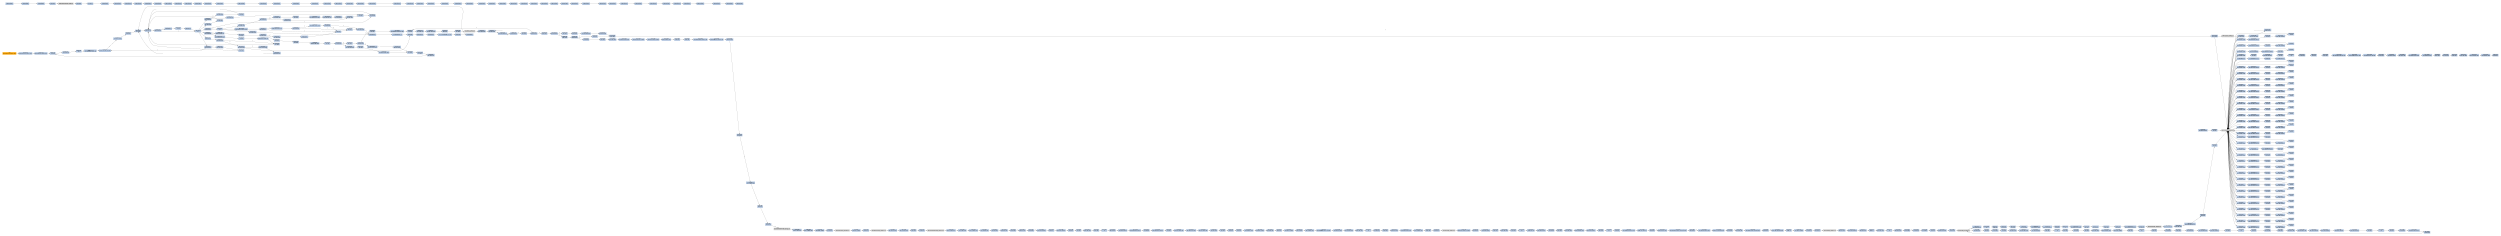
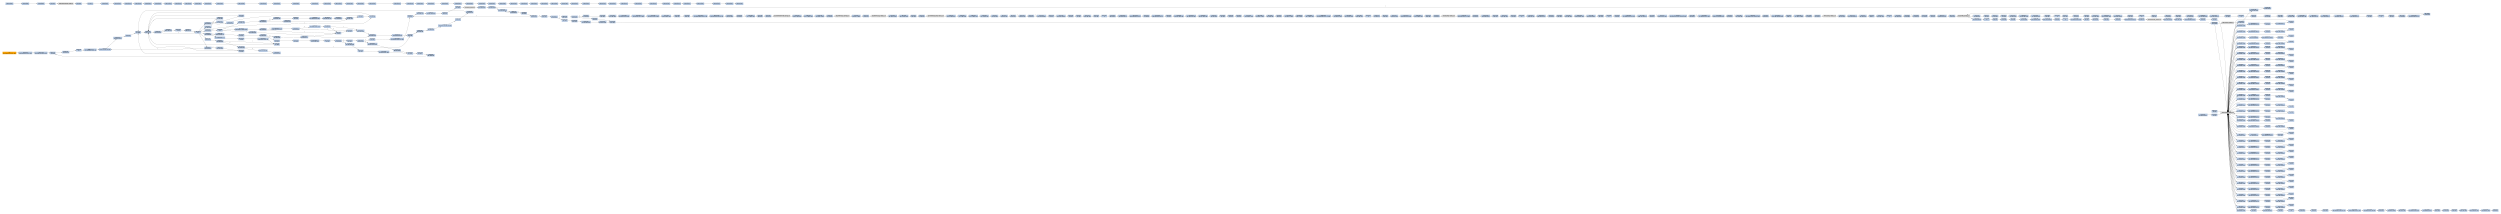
(2280, 115) -> none
